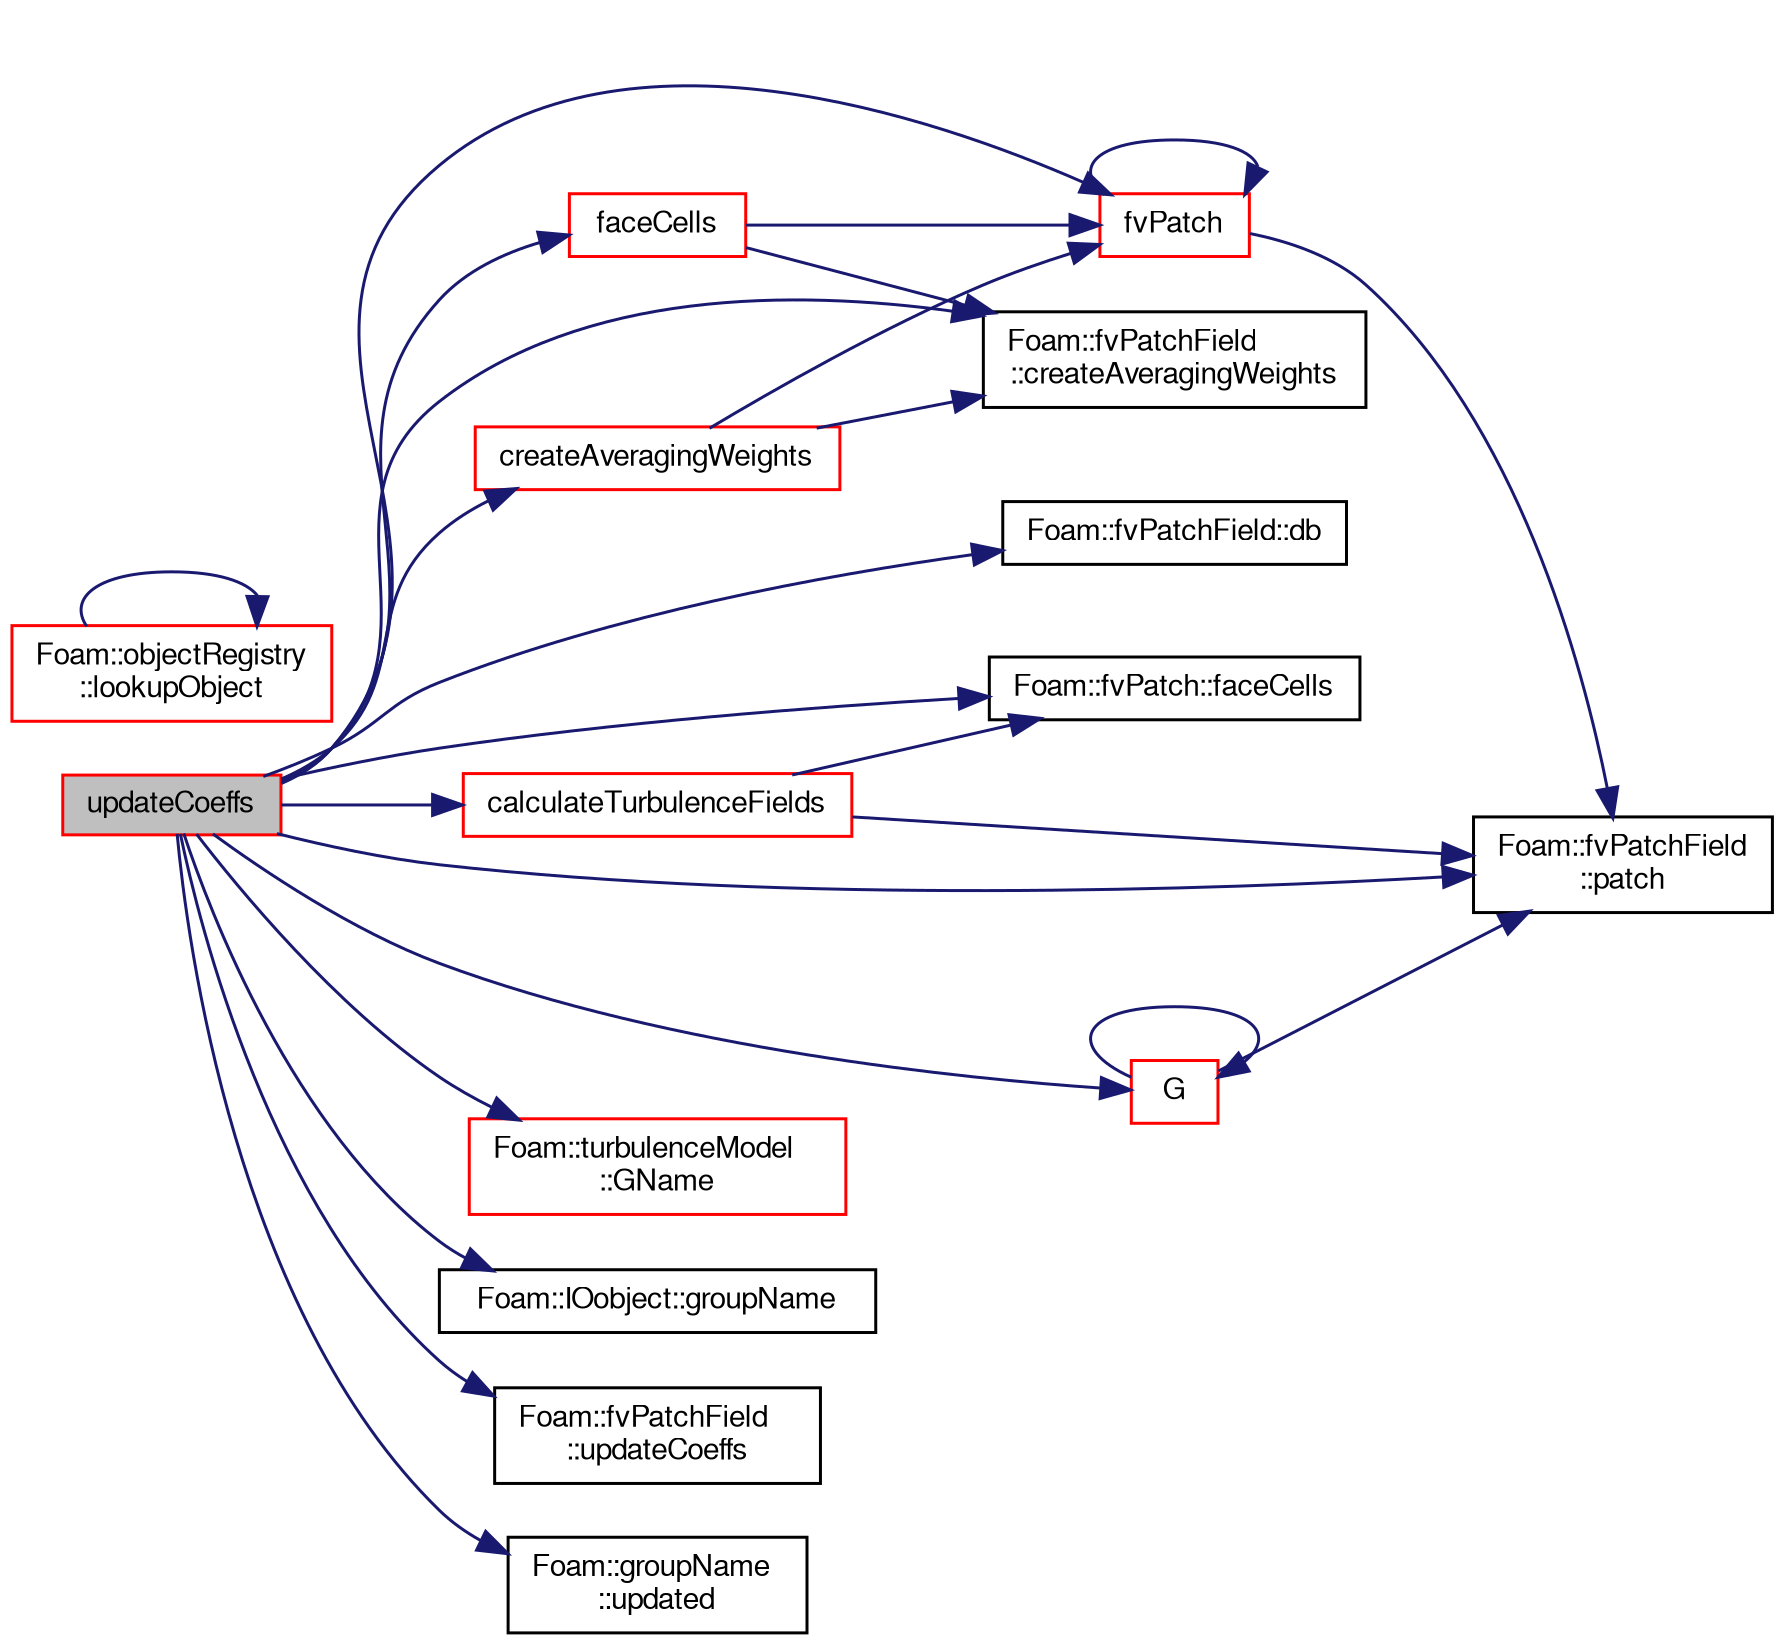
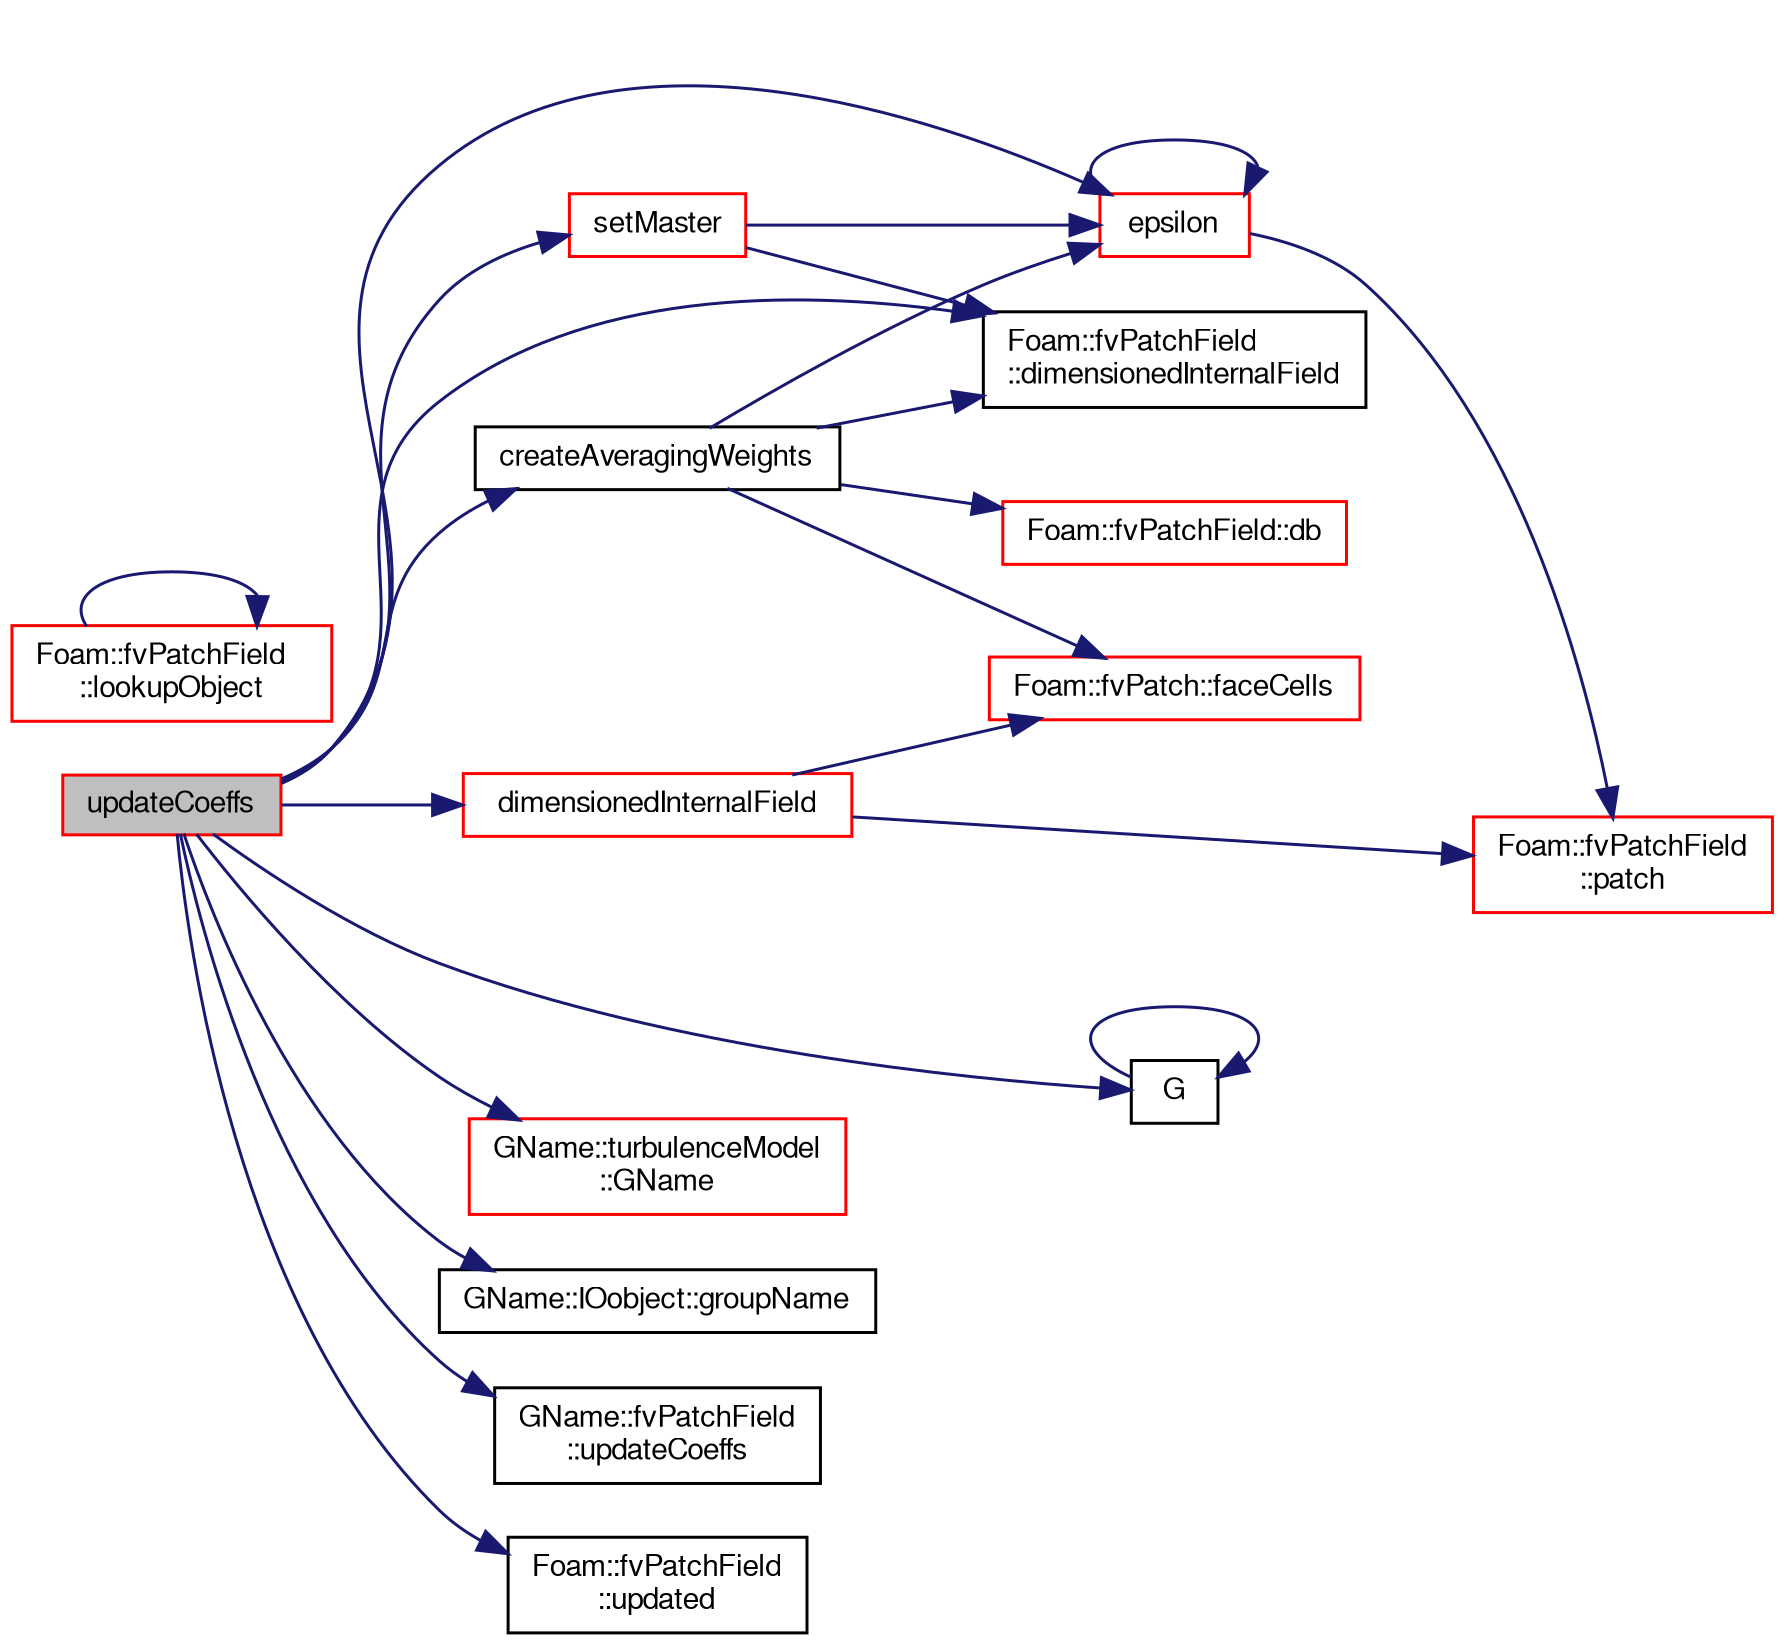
(658, 225) -> (658, 225)
(1175, 225) -> (1175, 225)
(1175, 360) -> (1175, 360)
(658, 458) -> (658, 458)
(1175, 533) -> (1175, 533)
(605, 628) -> (907, 494)
(172, 673) -> (172, 673)
(1175, 688) -> (1175, 688)
(618, 726) -> (902, 567)
(658, 805) -> (658, 805)
(1623, 865) -> (1623, 865)
(858, 890) -> none
(1361, 998) -> none
(1175, 1092) -> (1175, 1092)
(658, 1167) -> (658, 1167)
(658, 1301) -> (658, 1301)
(658, 1436) -> (658, 1436)
(658, 1585) -> (658, 1585)
